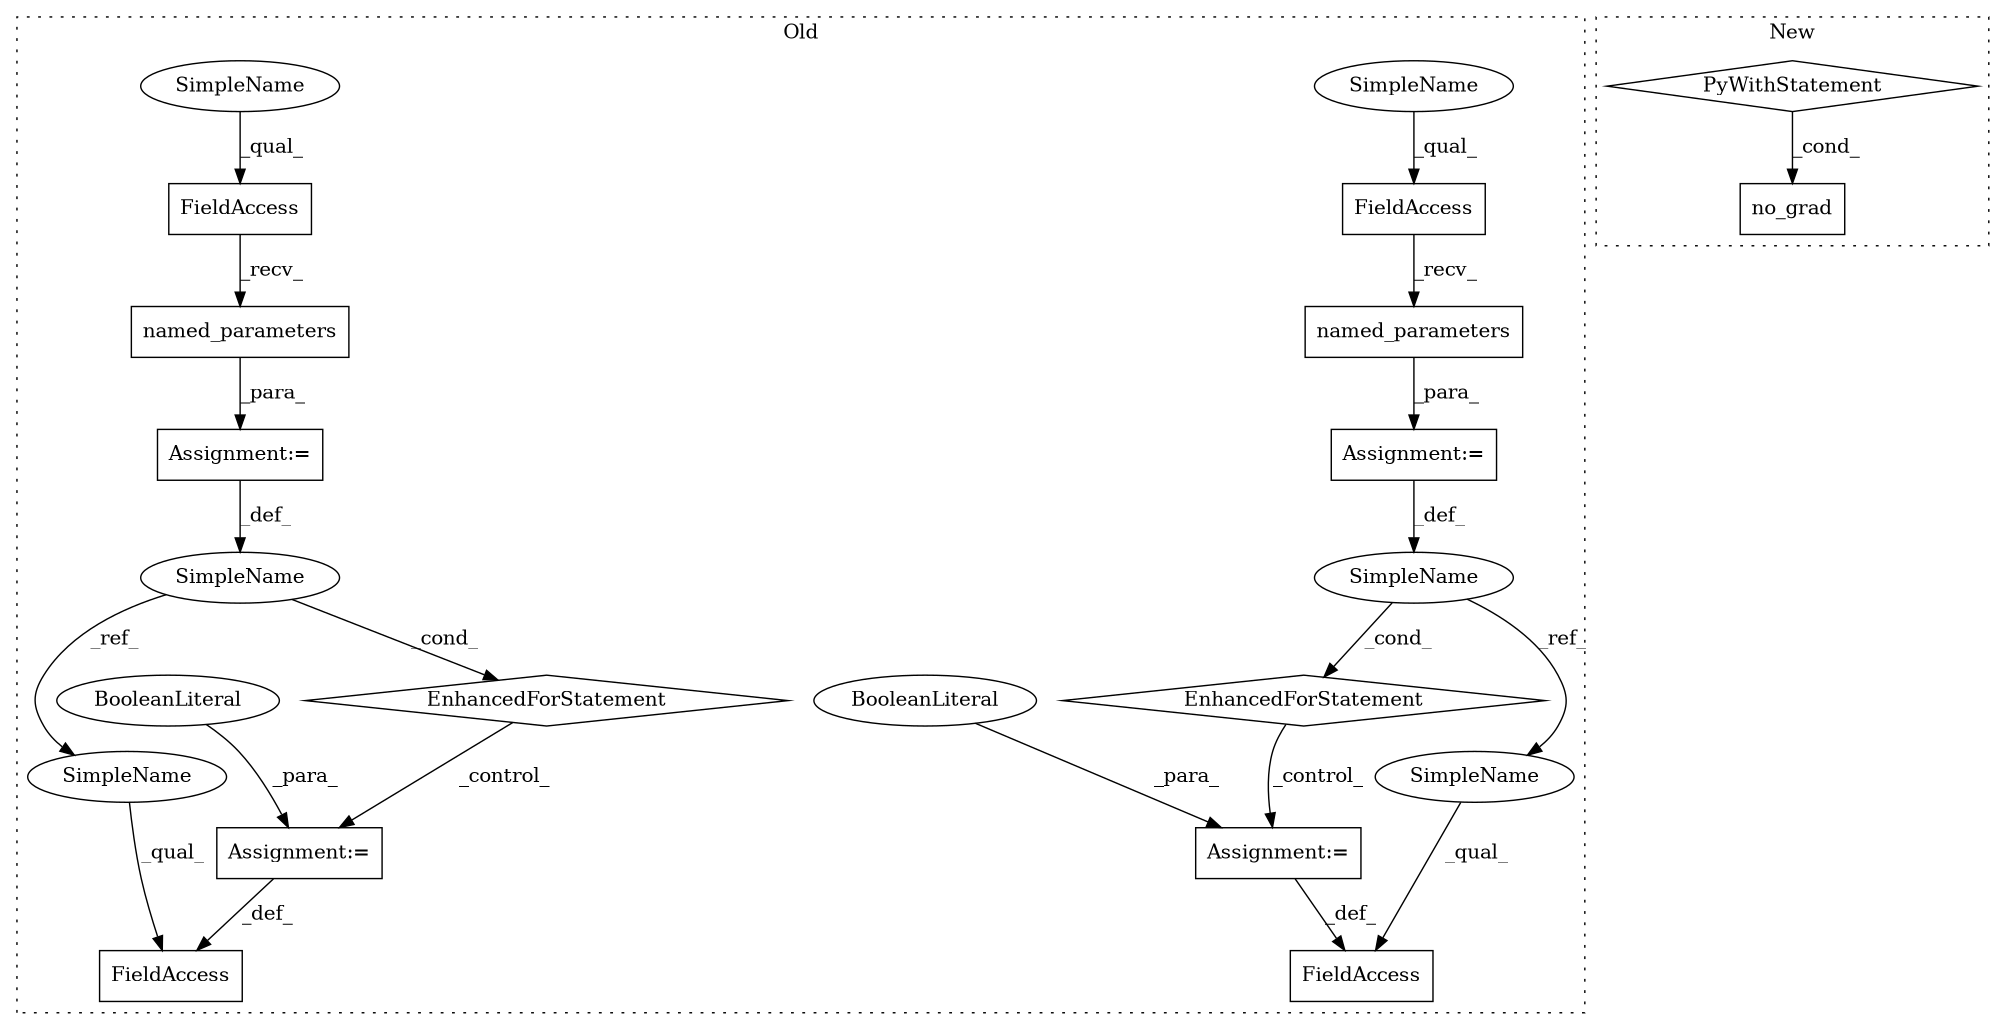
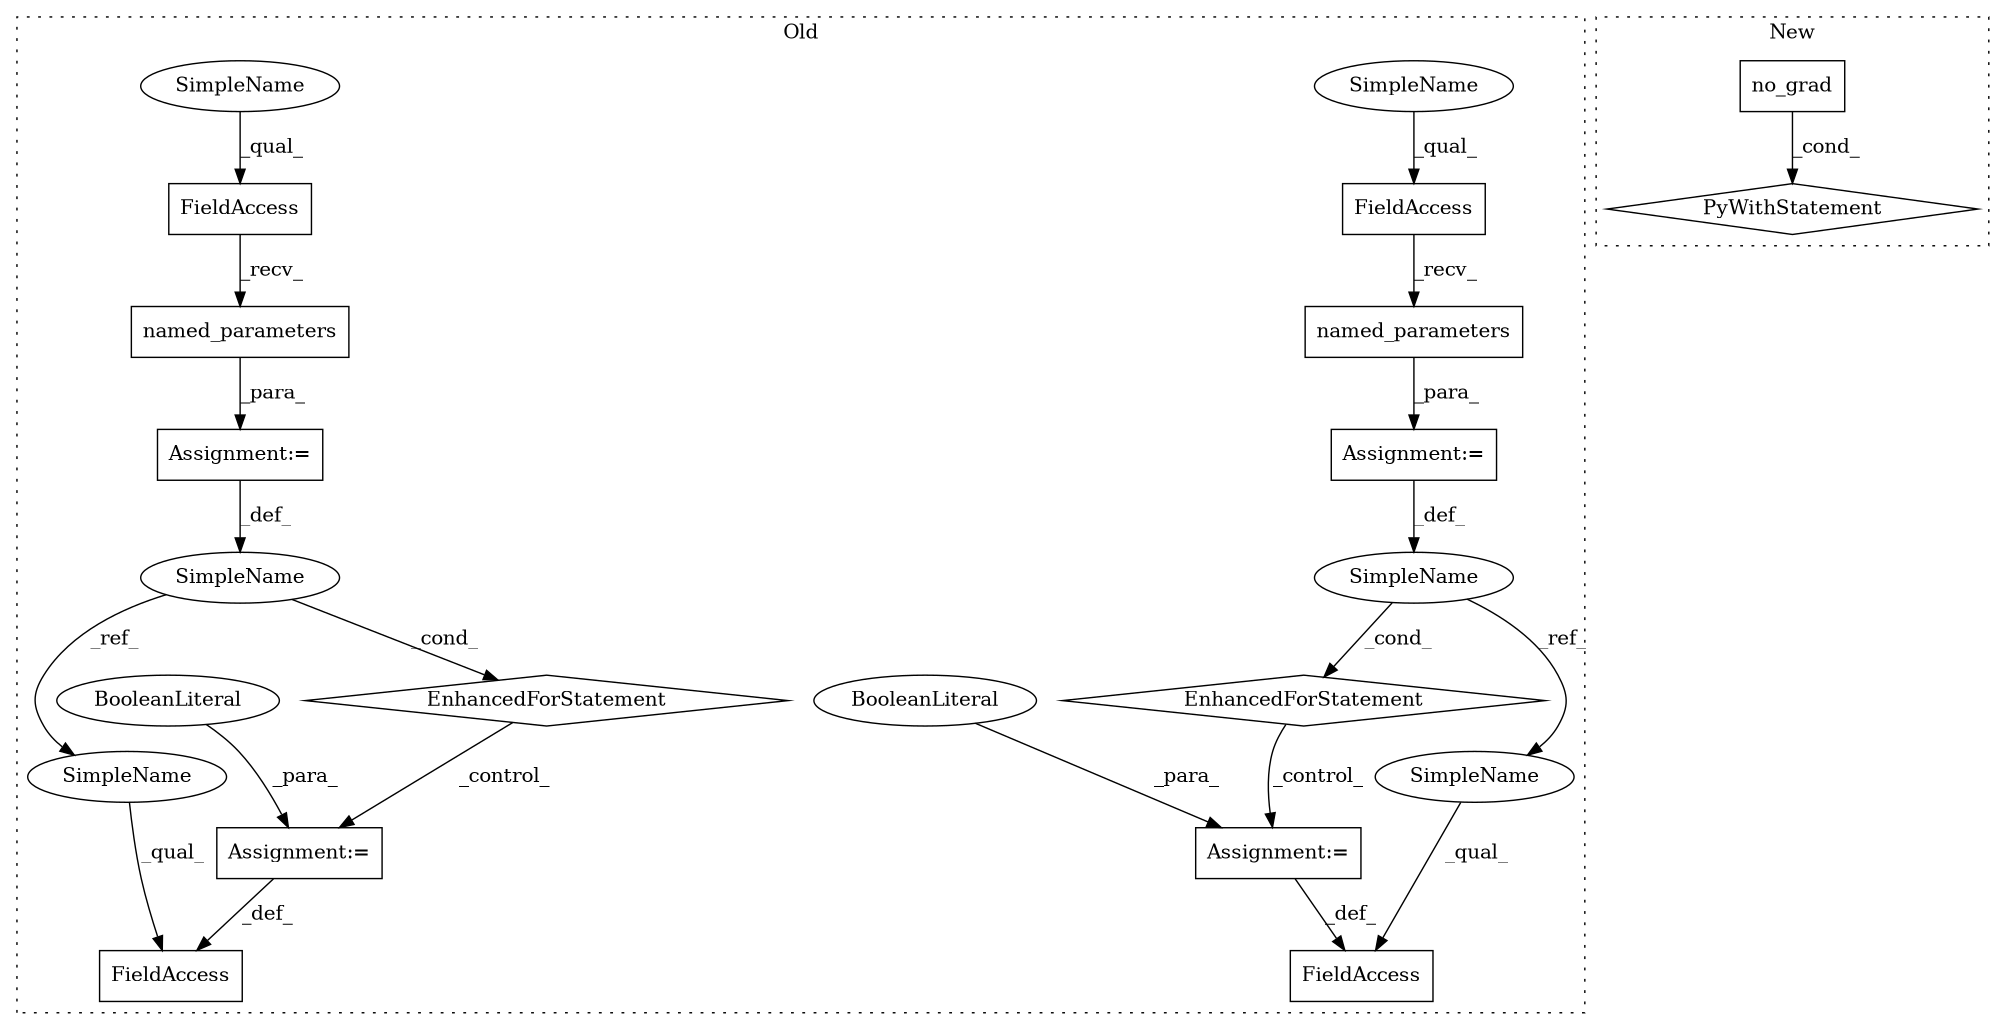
(1792, 141) -> (1792, 141)
